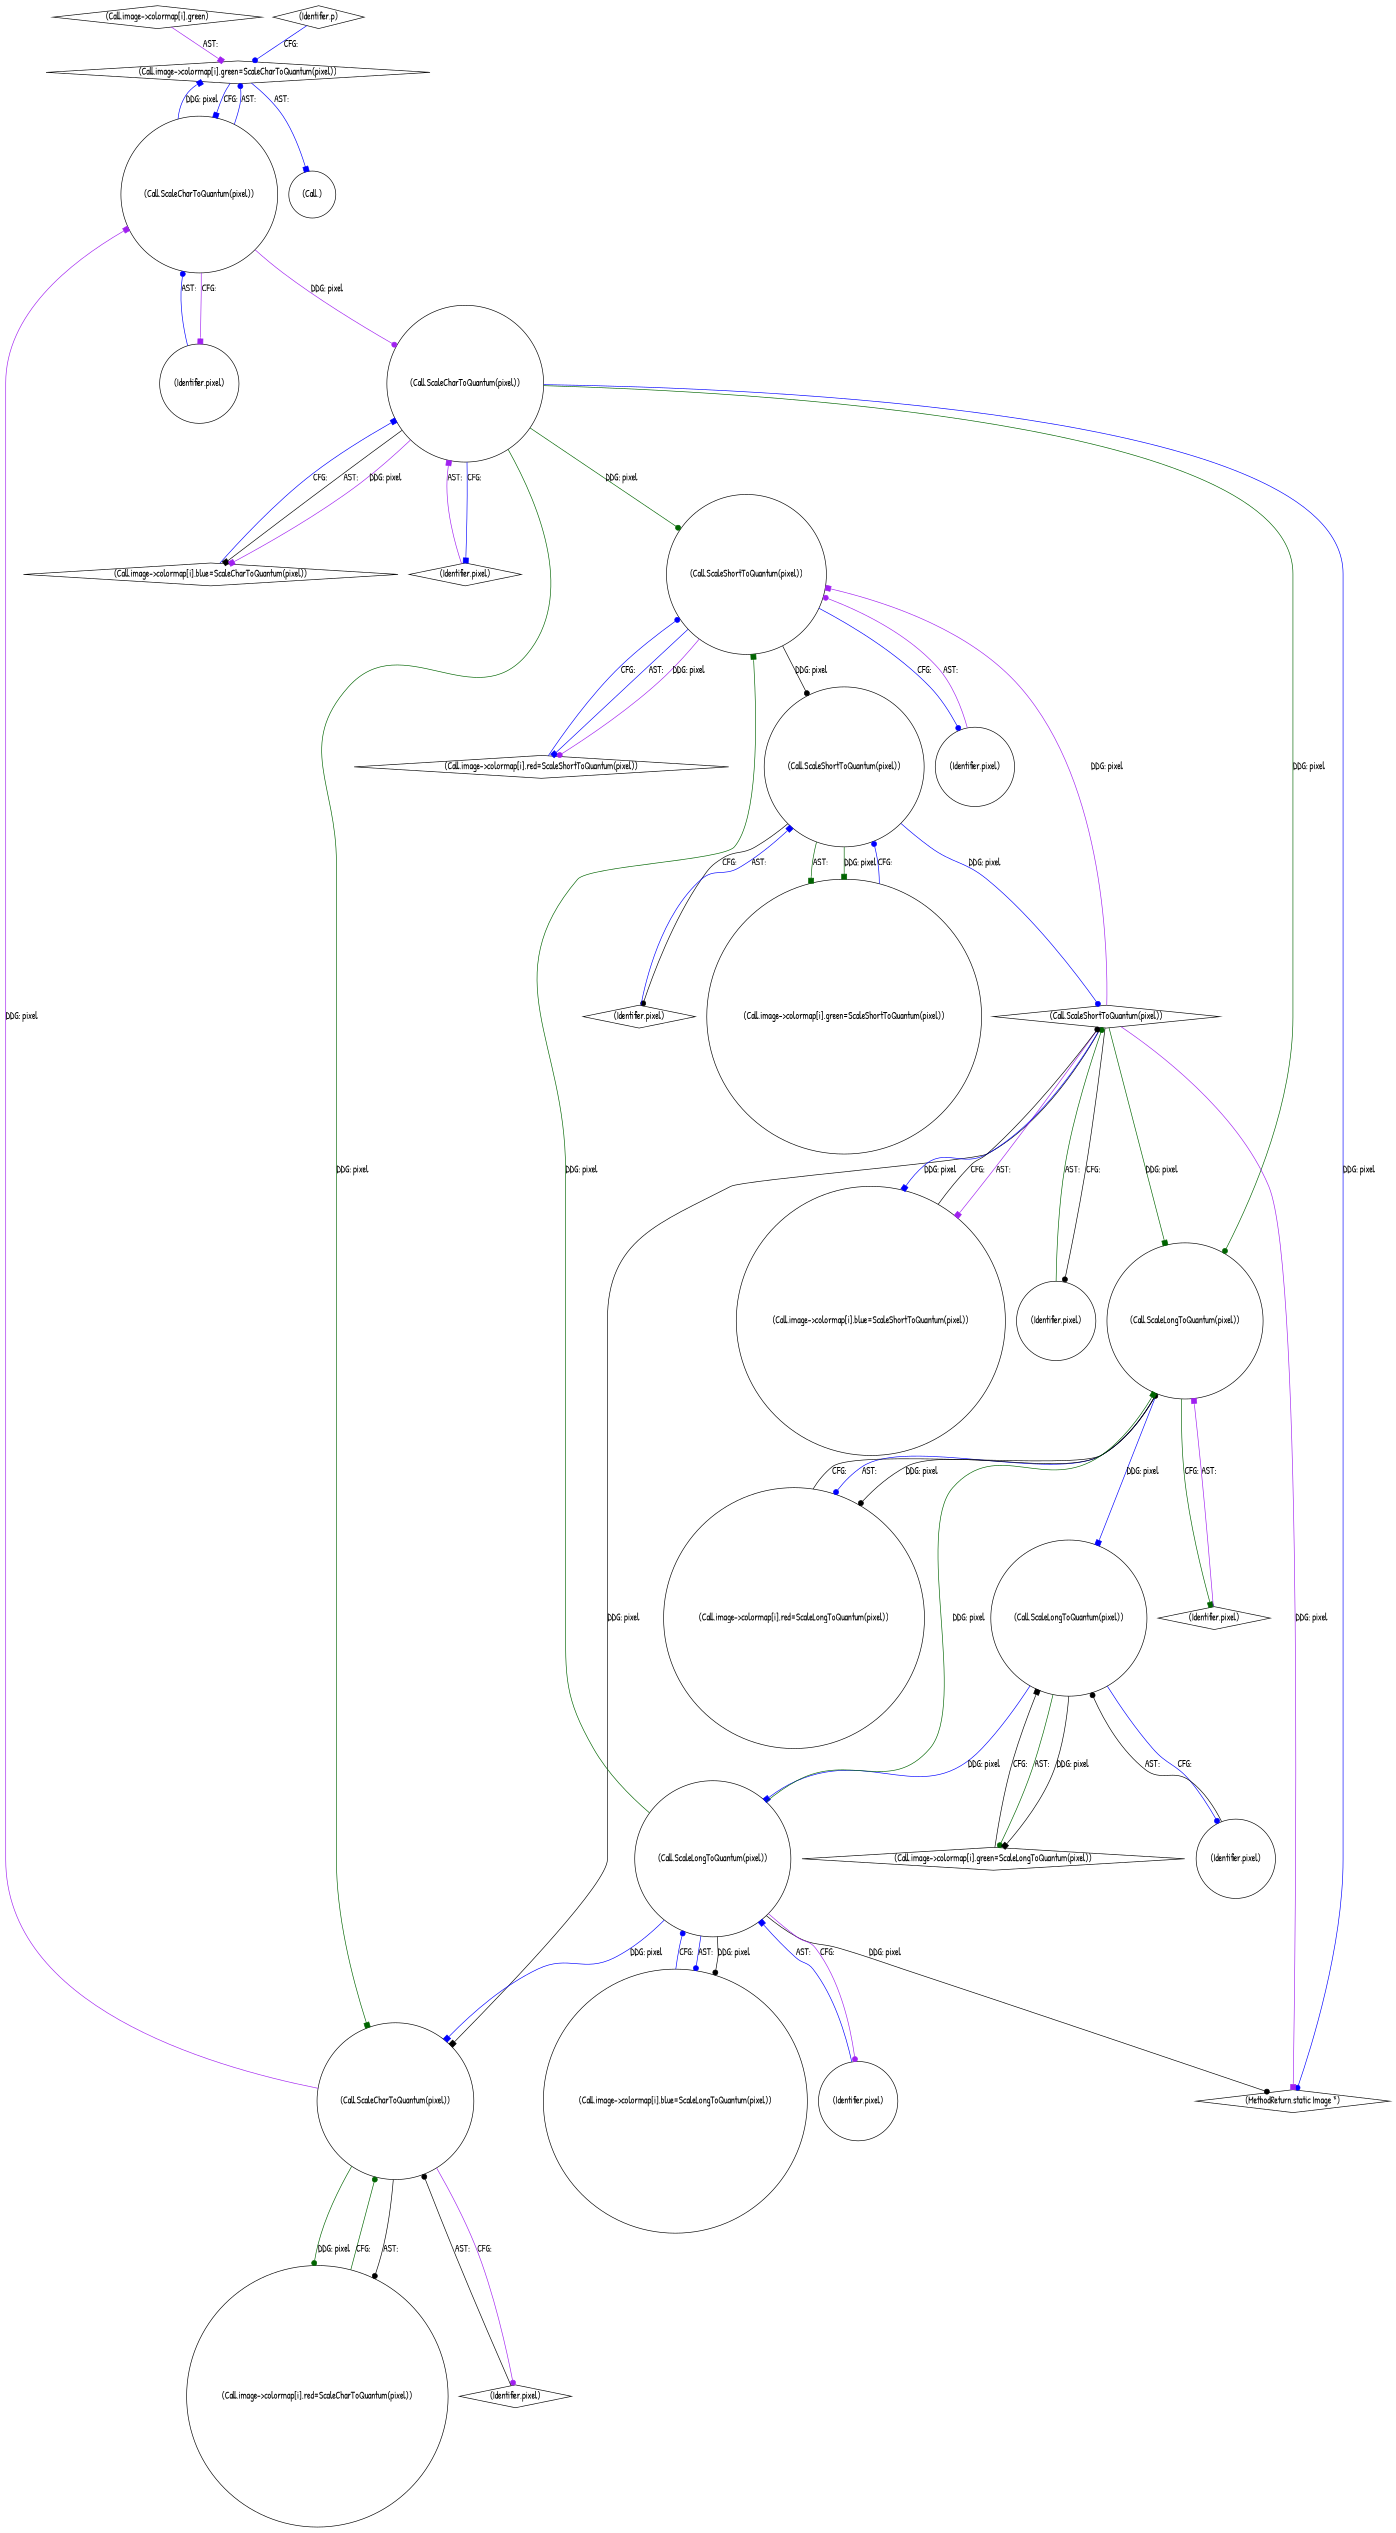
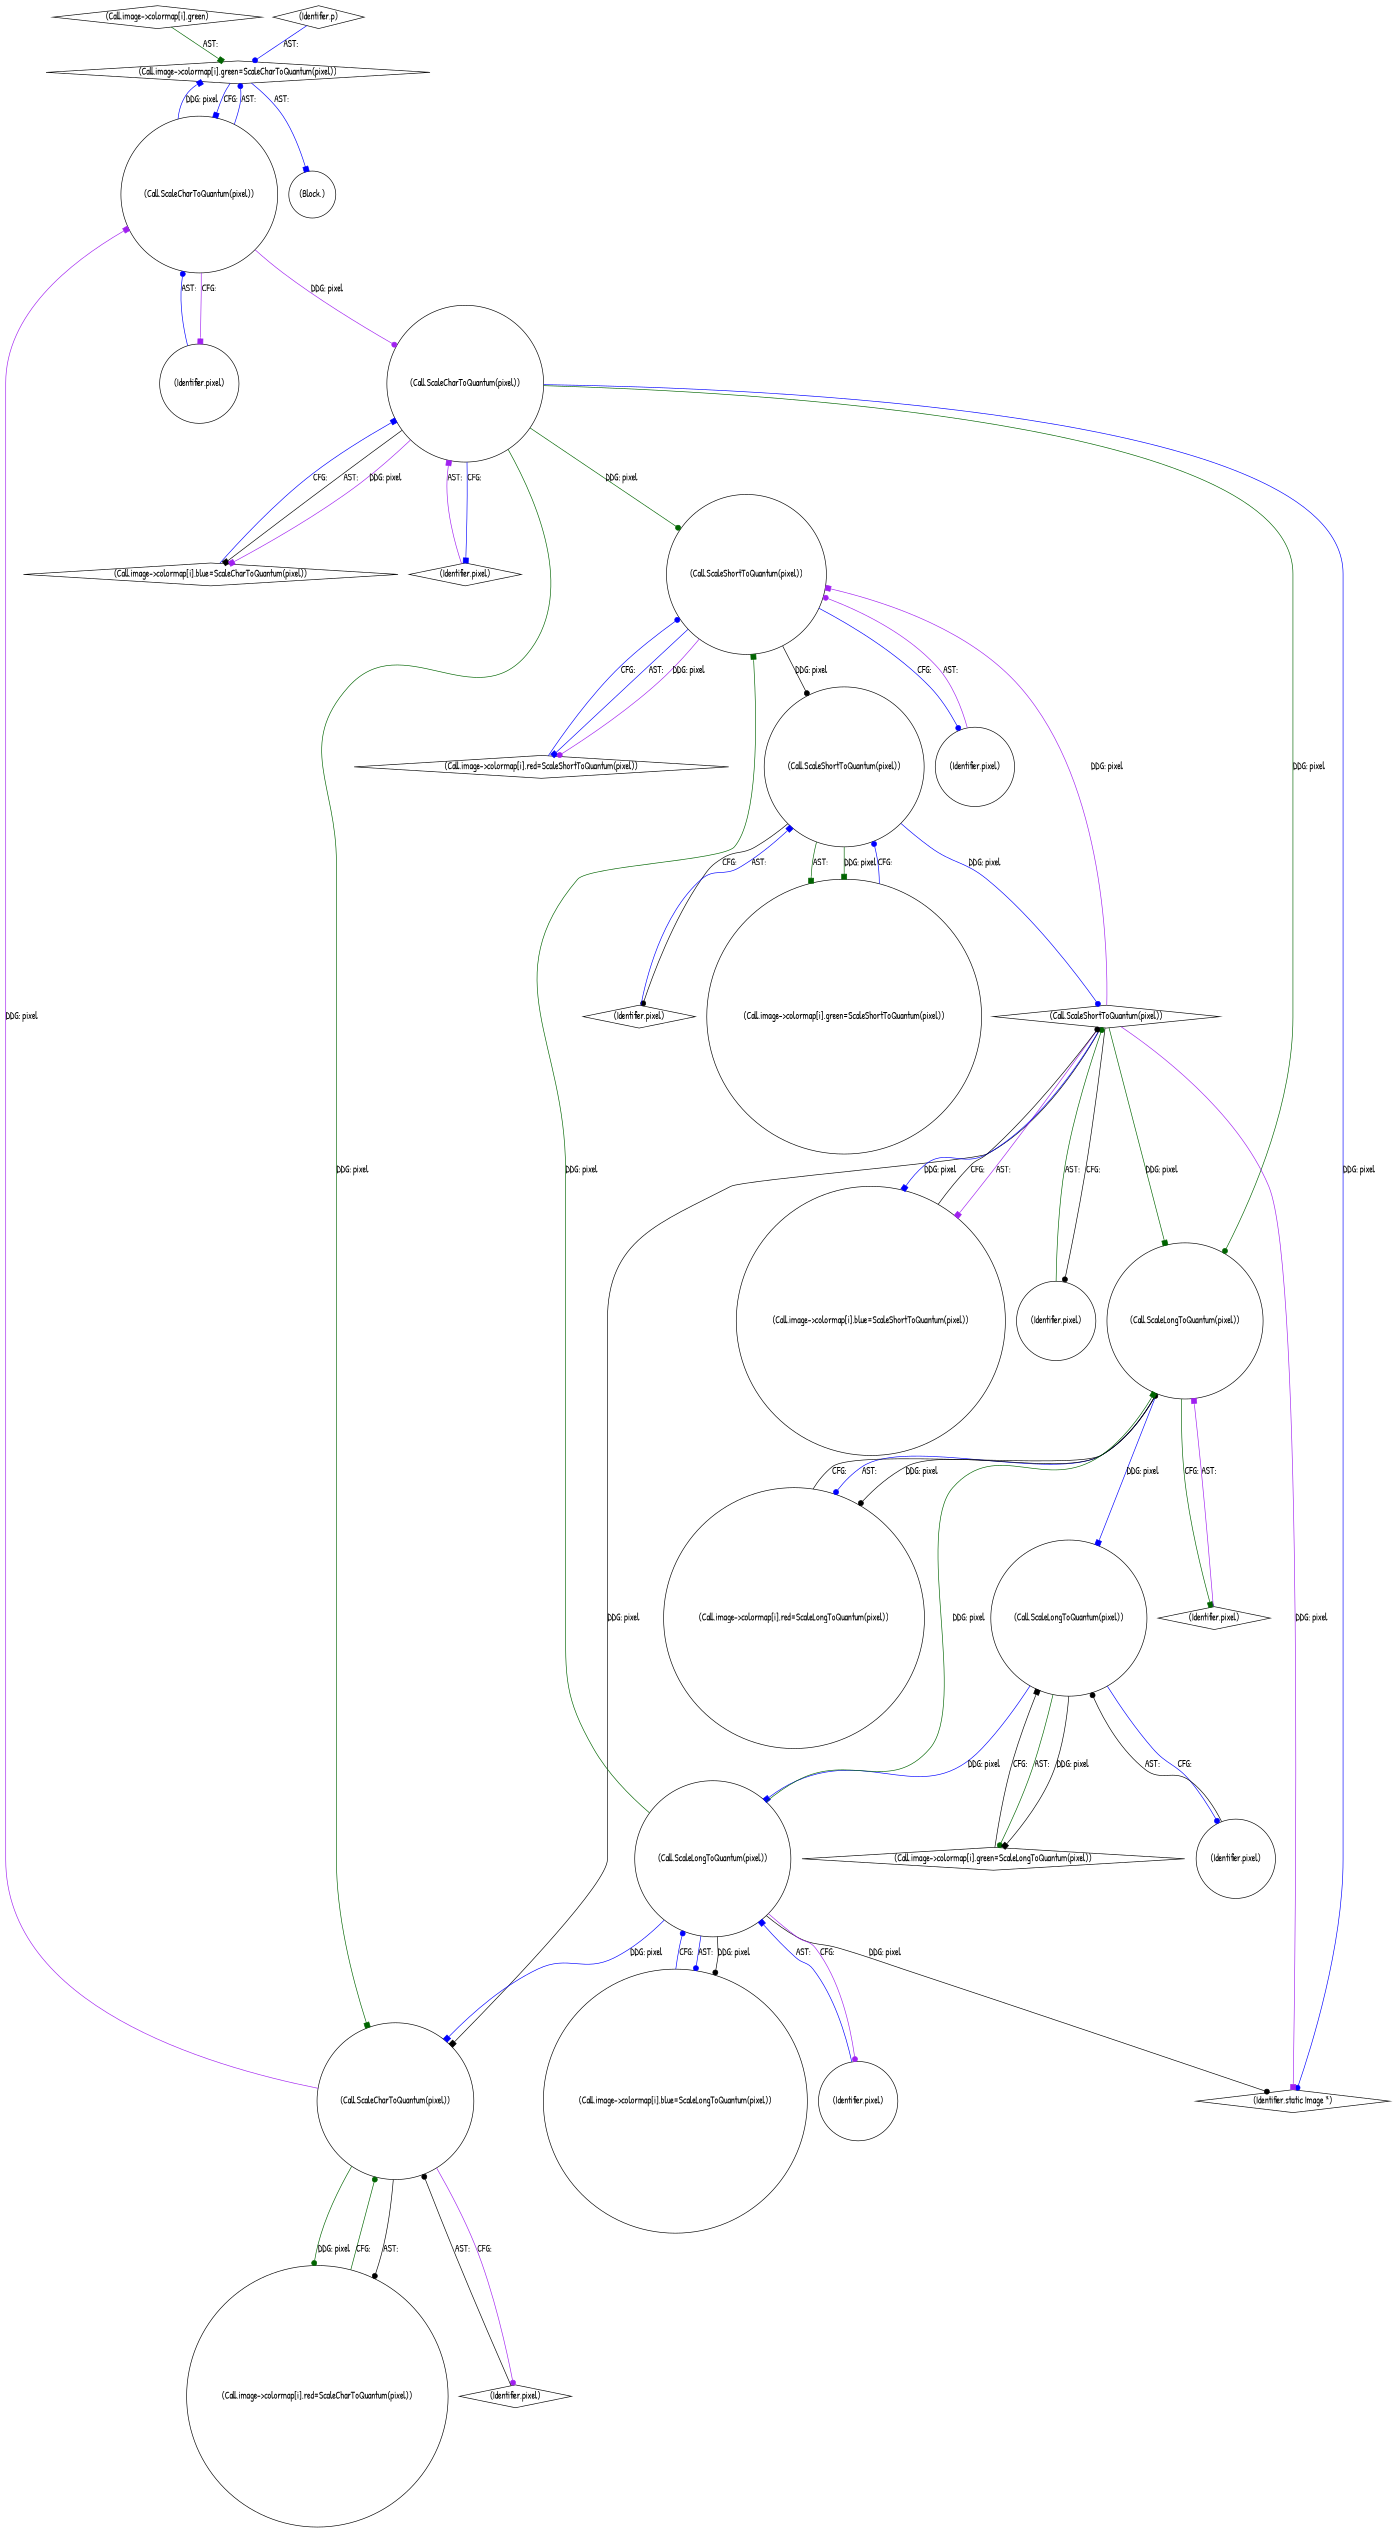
(194, 43) -> (194, 43)
(292, 45) -> (292, 45)
(312, 195) -> (312, 195)
(1293, 2101) -> (1293, 2101)
